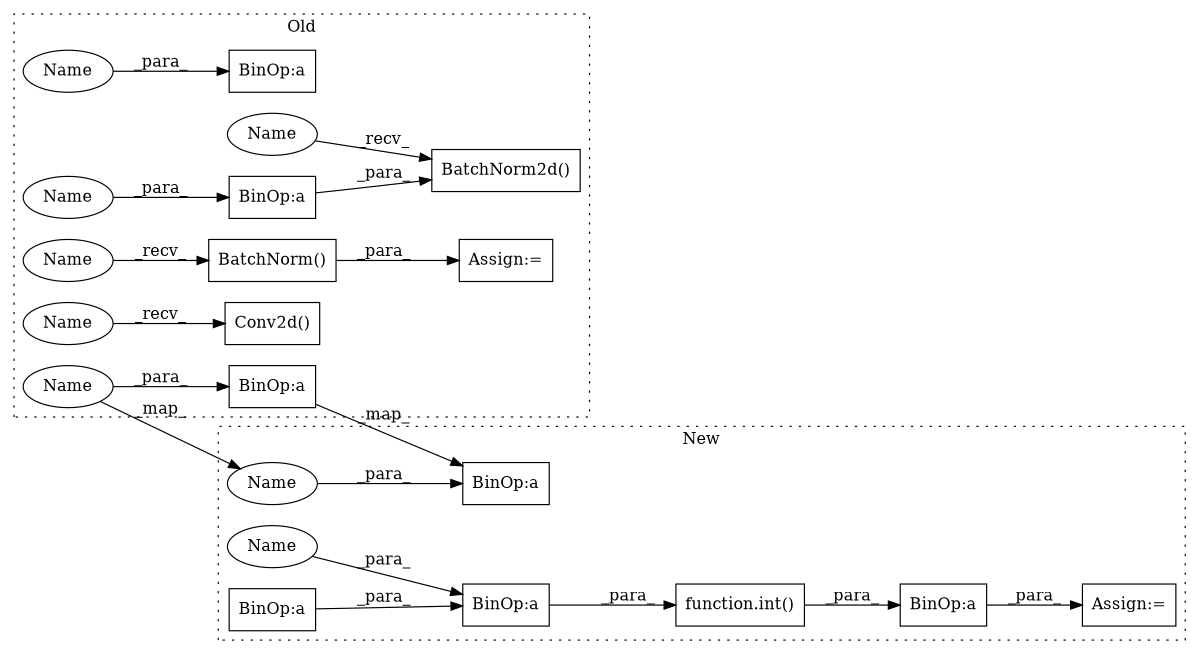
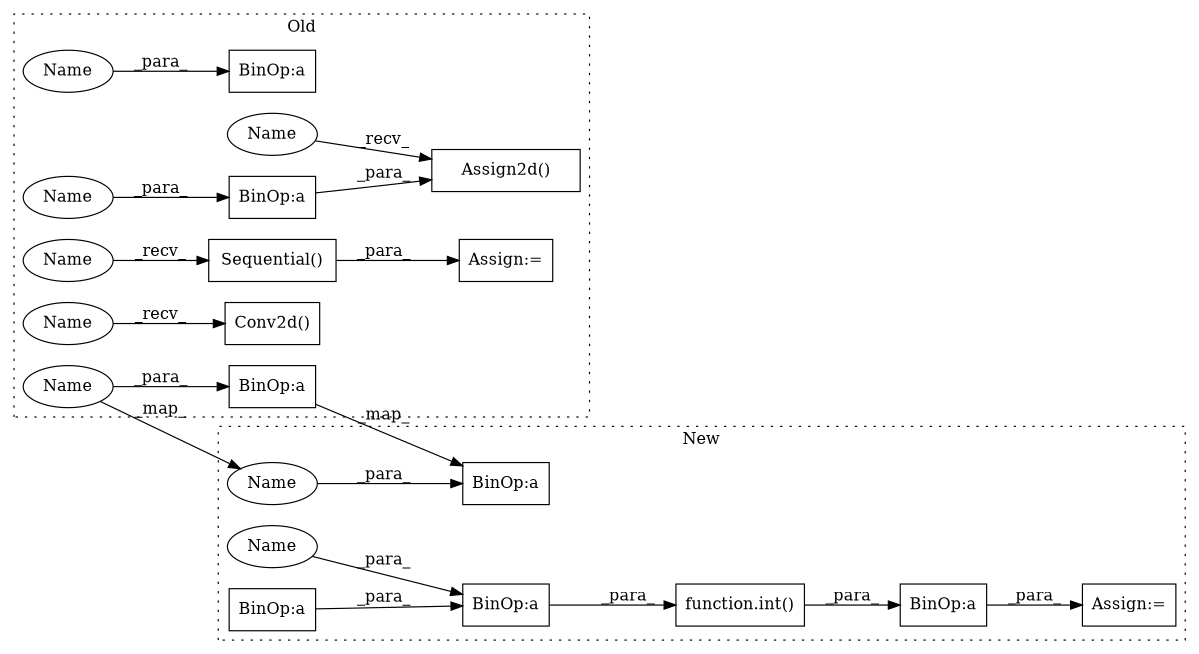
(506, 171) -> (506, 171)
(272, 260) -> (272, 260)
